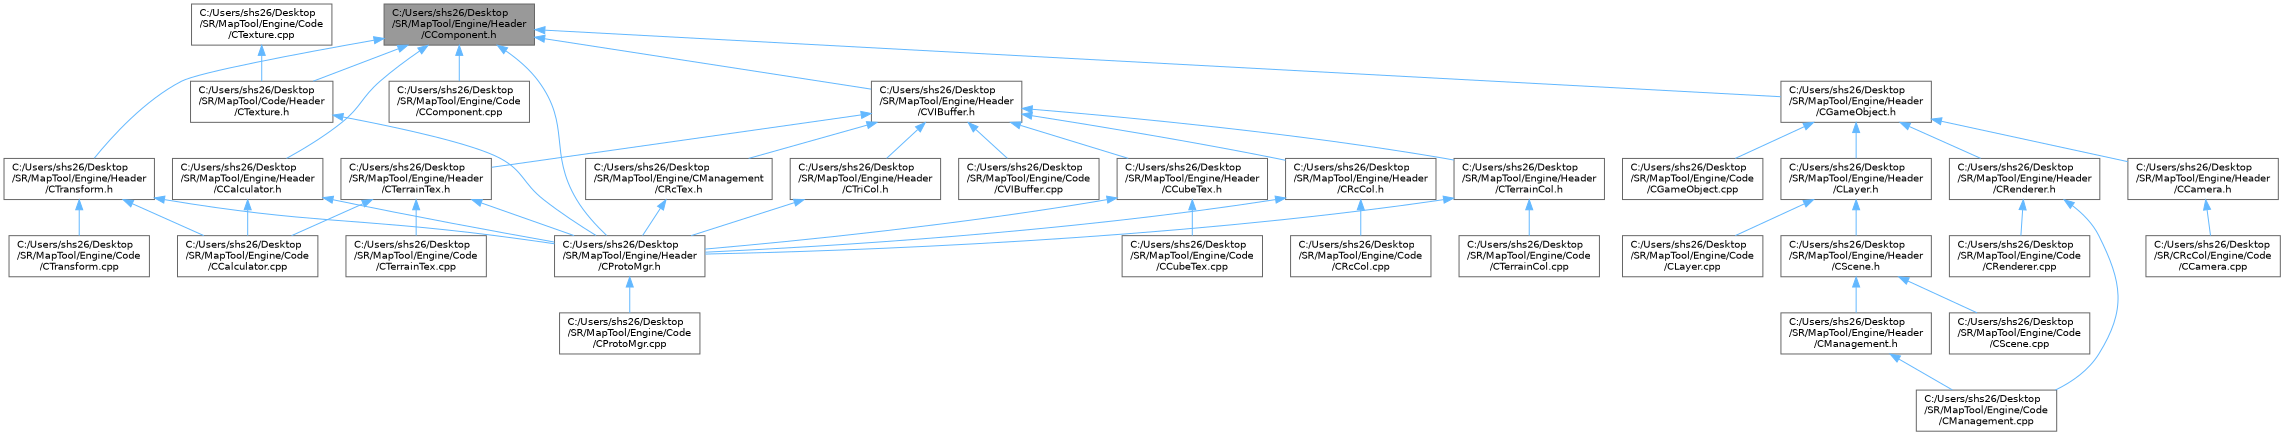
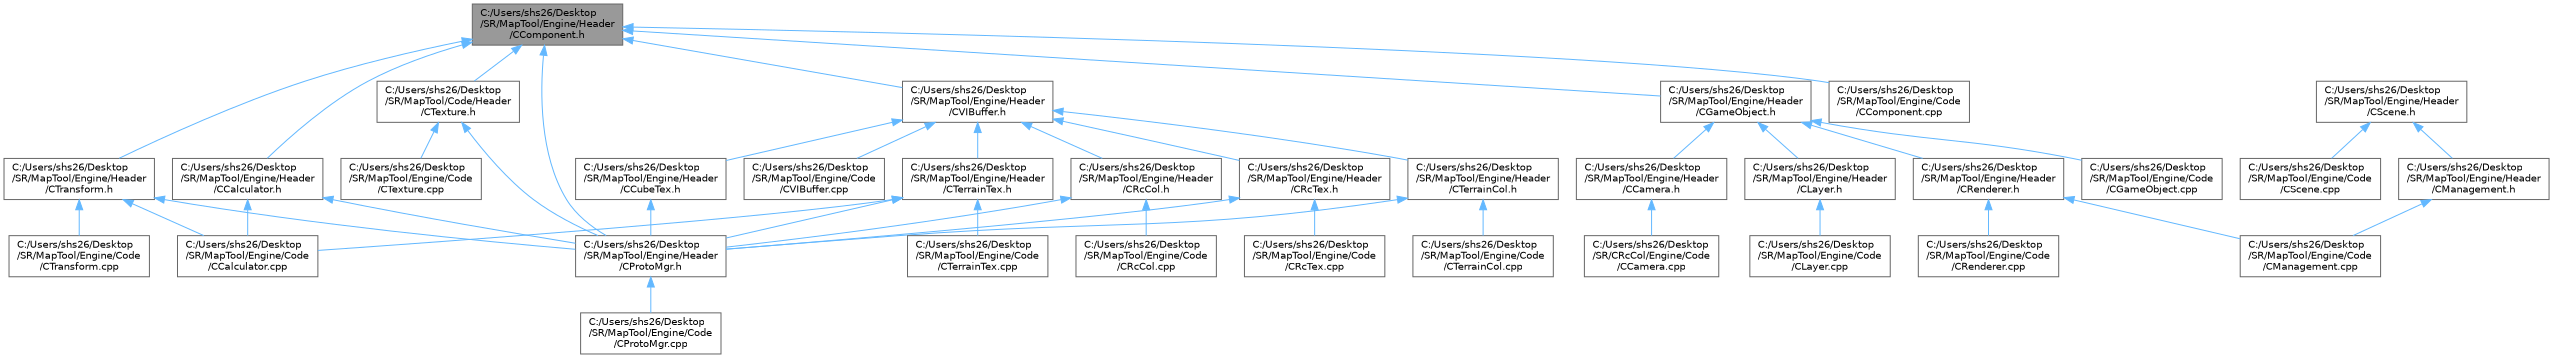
(262, 68) -> (427, 145)
(679, 179) -> (1315, 179)
(865, 179) -> none
(1856, 223) -> none
(1192, 256) -> none
none -> (1315, 256)
